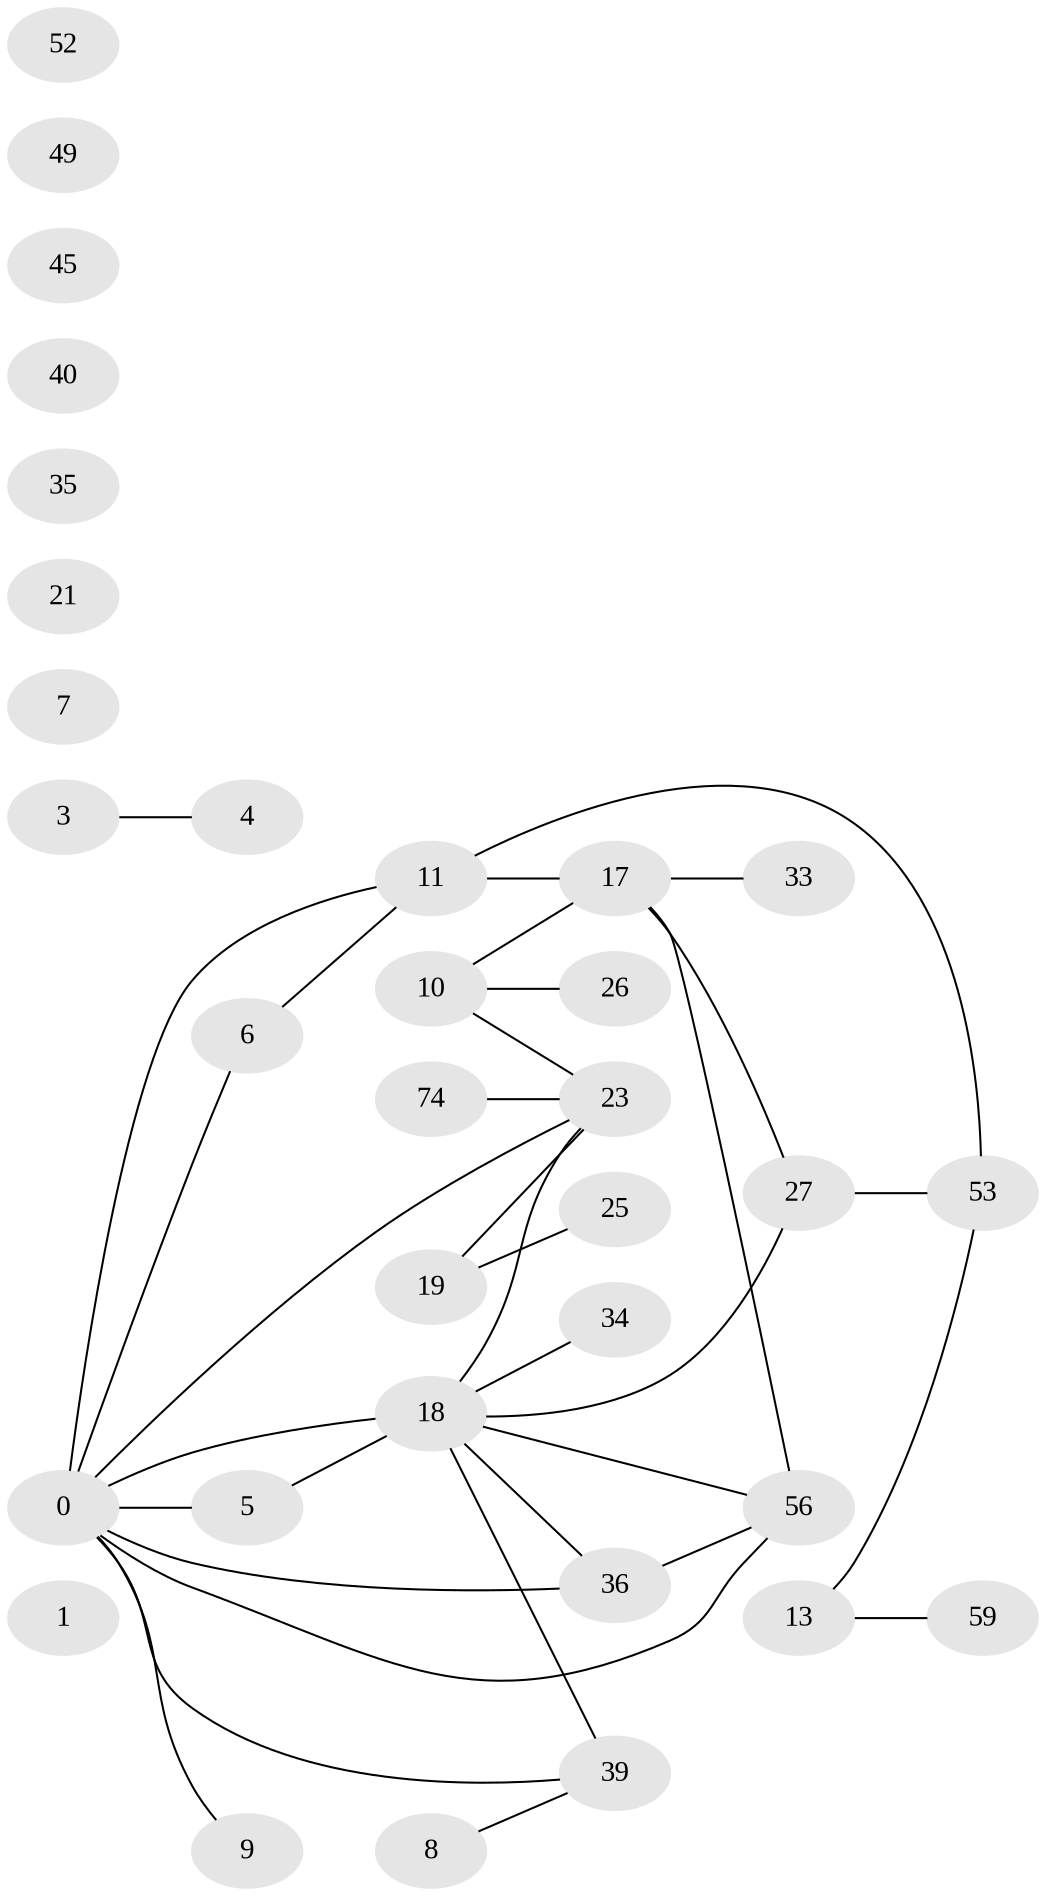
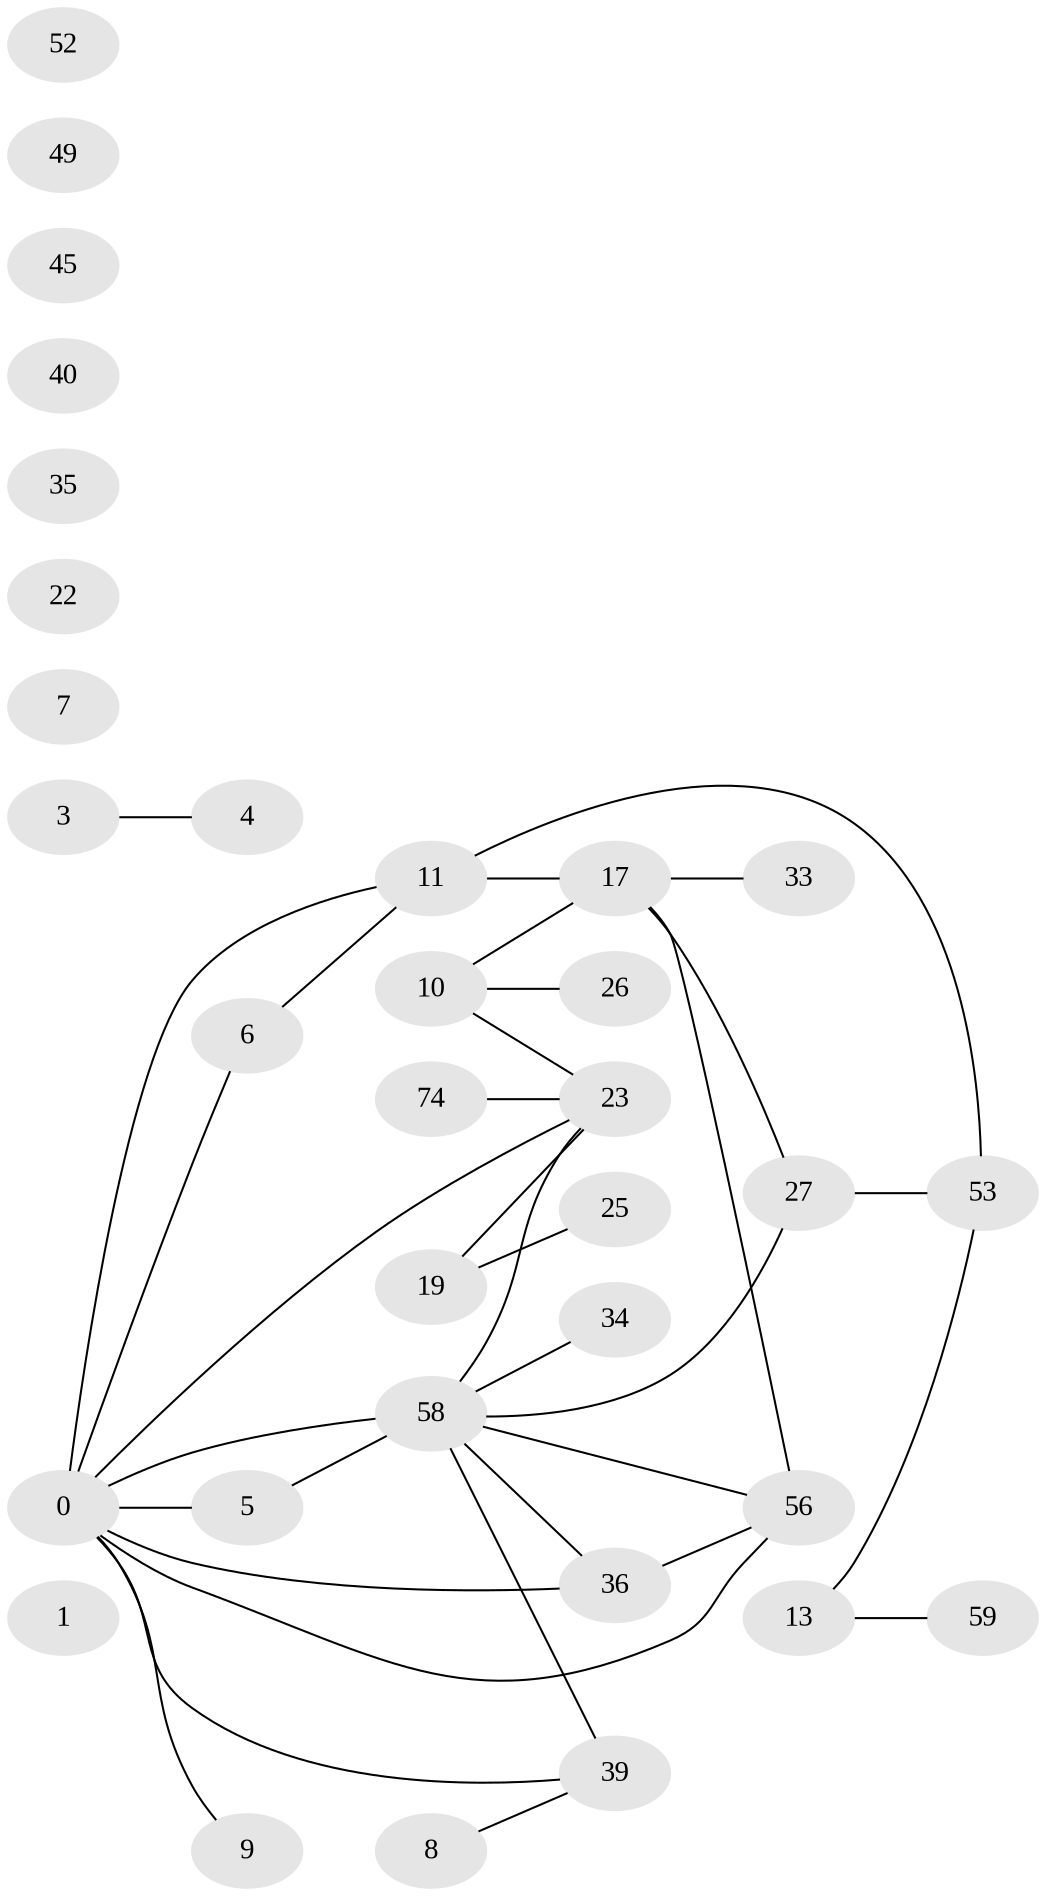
(63, 597) -> (63, 597)
(431, 1414) -> (431, 1414)
